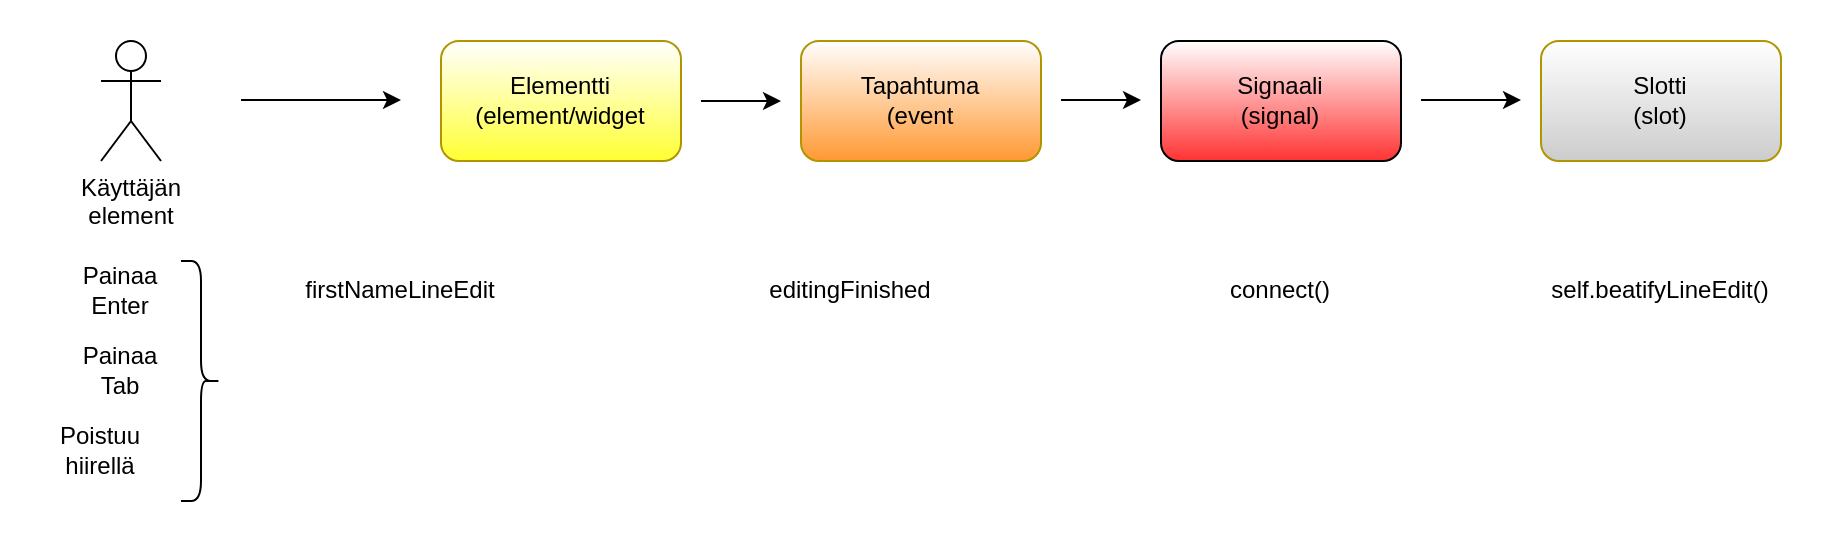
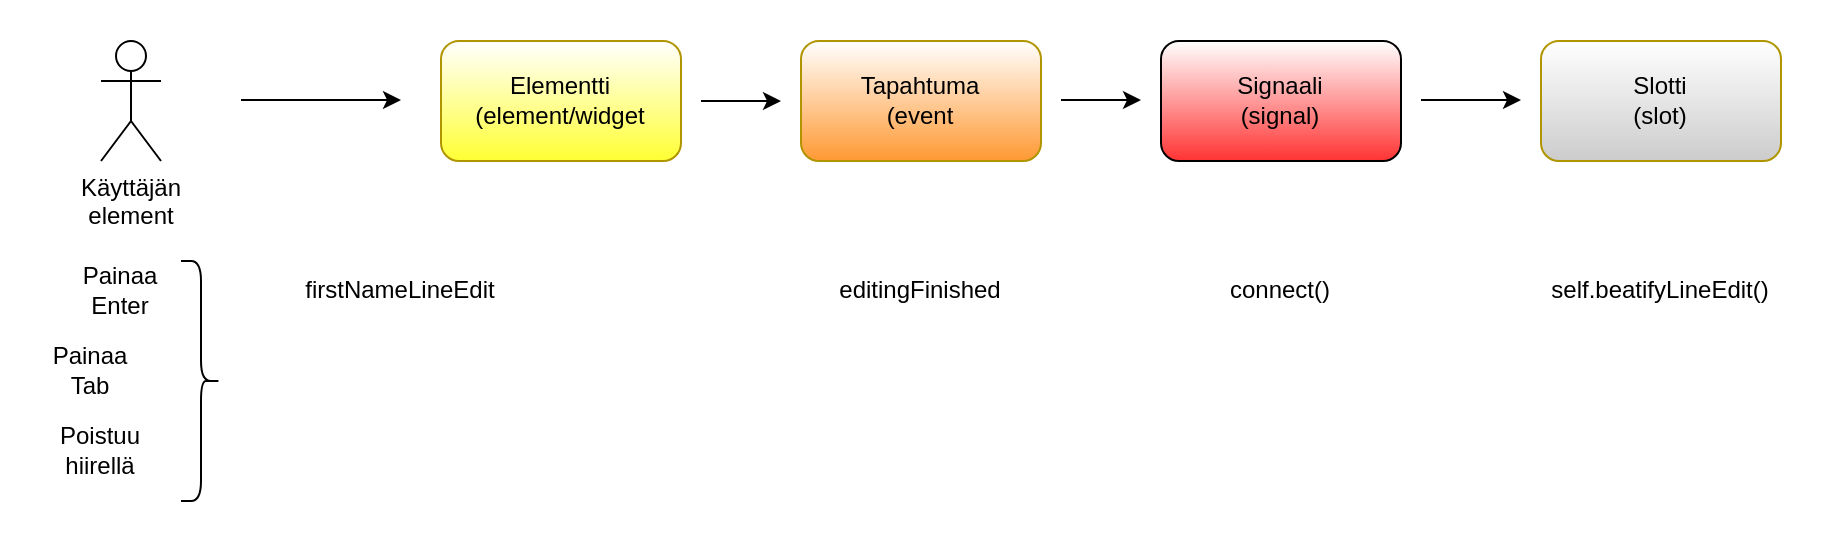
(851, 291) -> (921, 291)
(121, 371) -> (91, 371)
